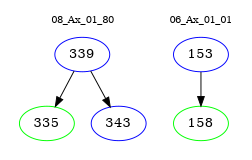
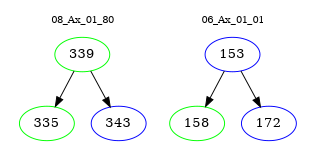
(82, 55) -> (82, 55)
none -> (269, 123)
